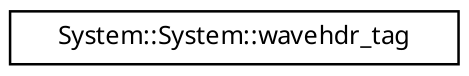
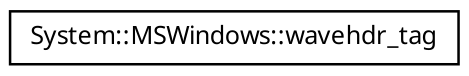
(234, 38) -> (234, 38)
